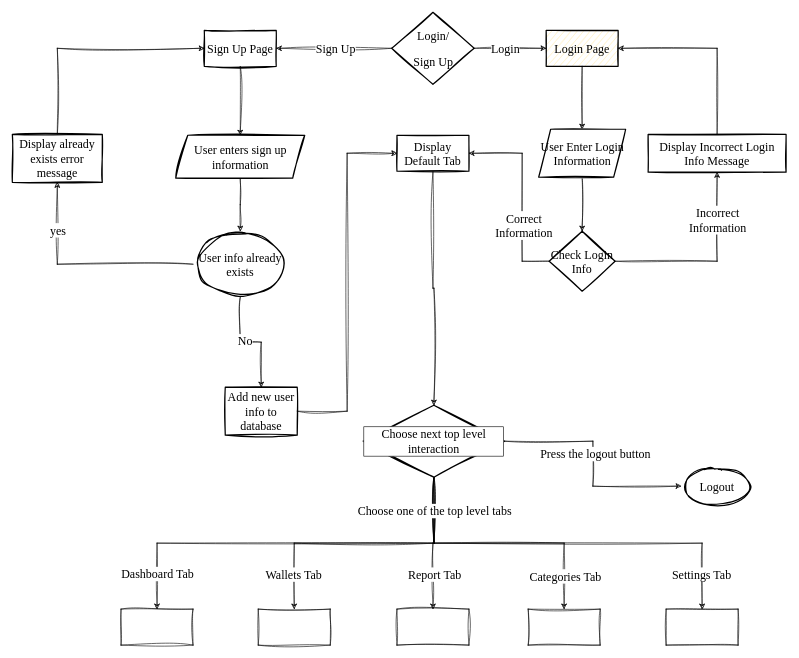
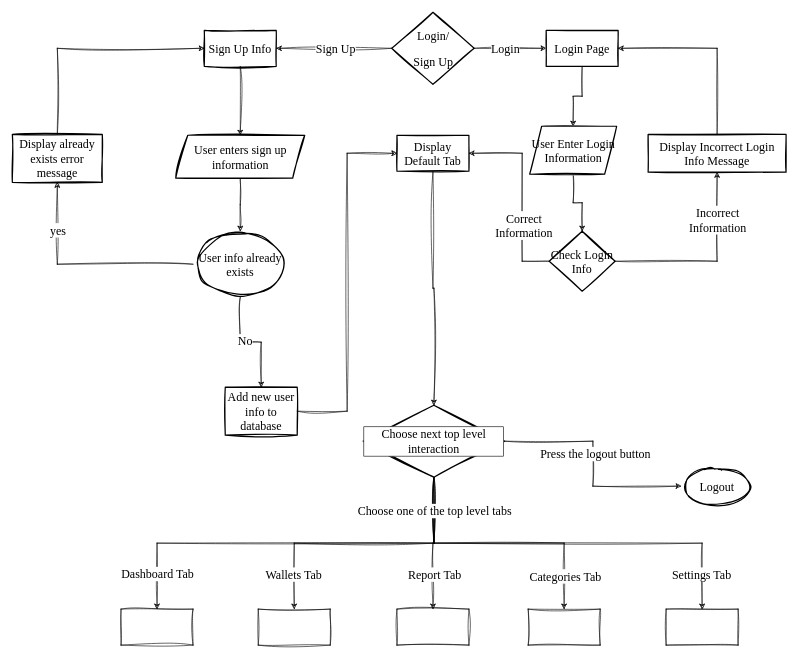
(240, 48) -> (240, 48)
(582, 48) -> (582, 48)
(582, 153) -> (573, 150)
